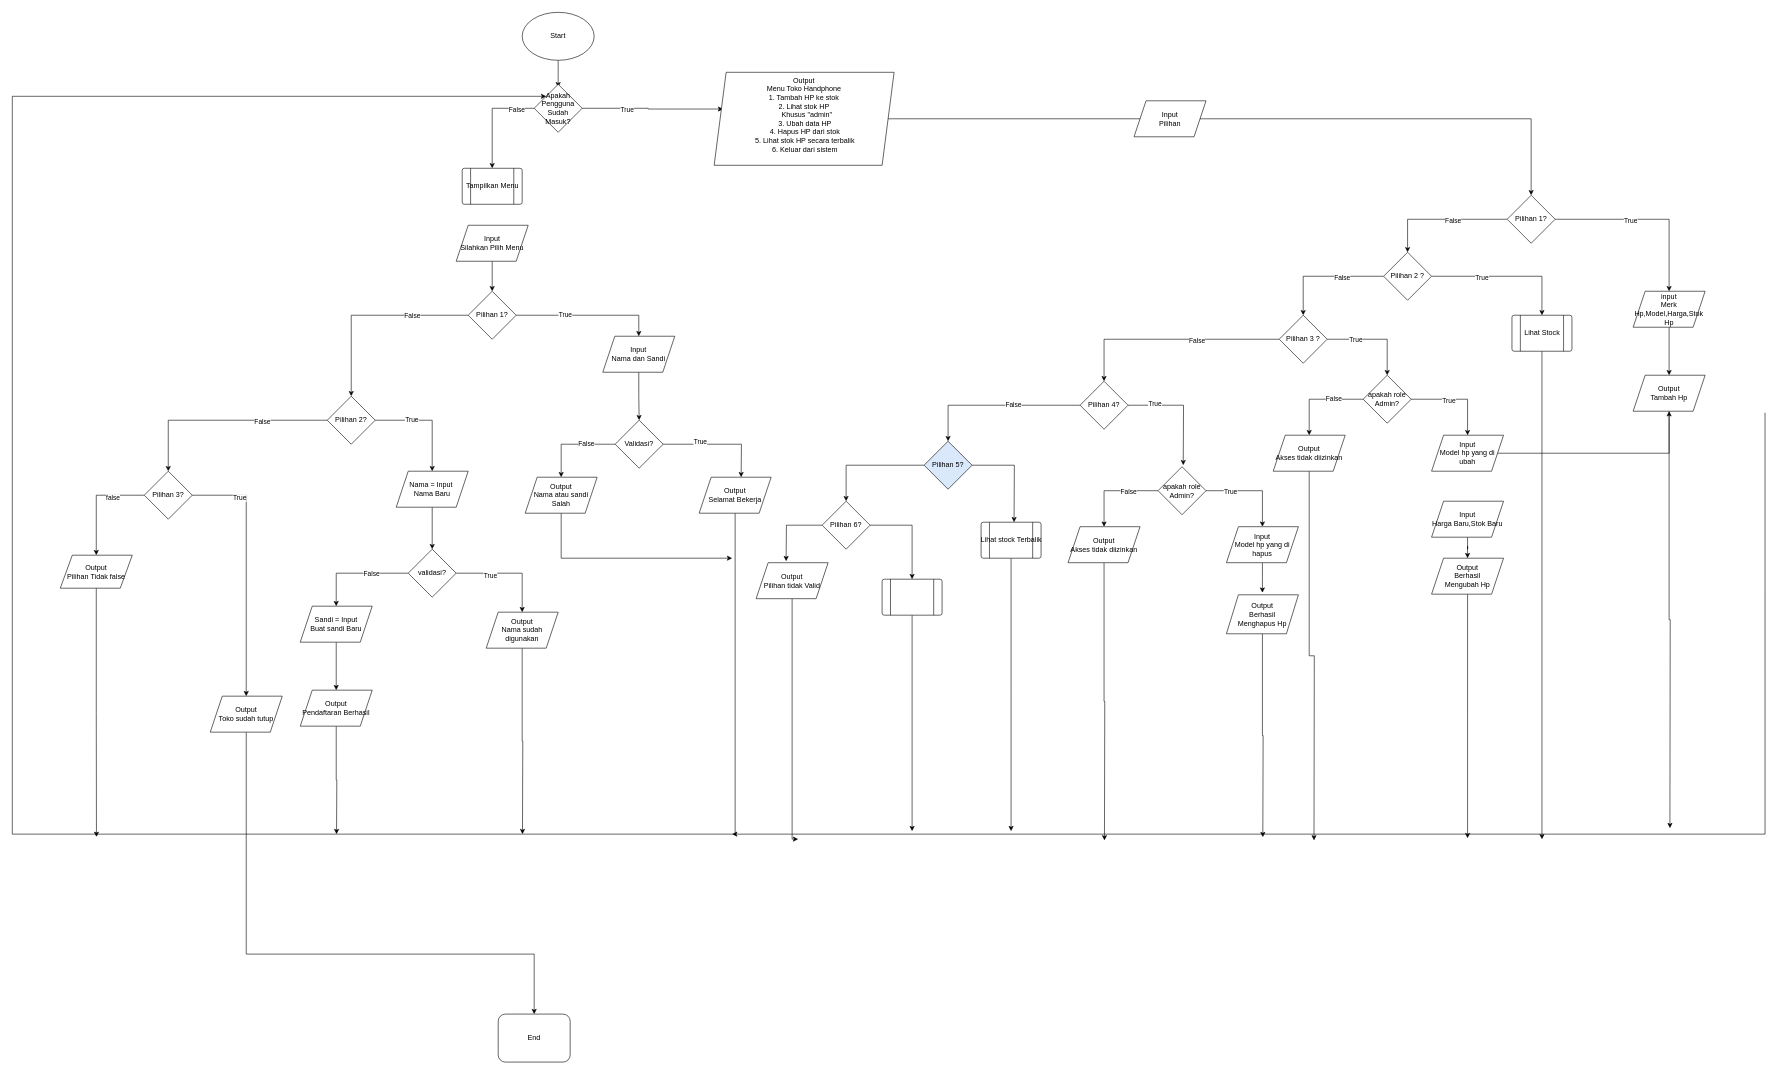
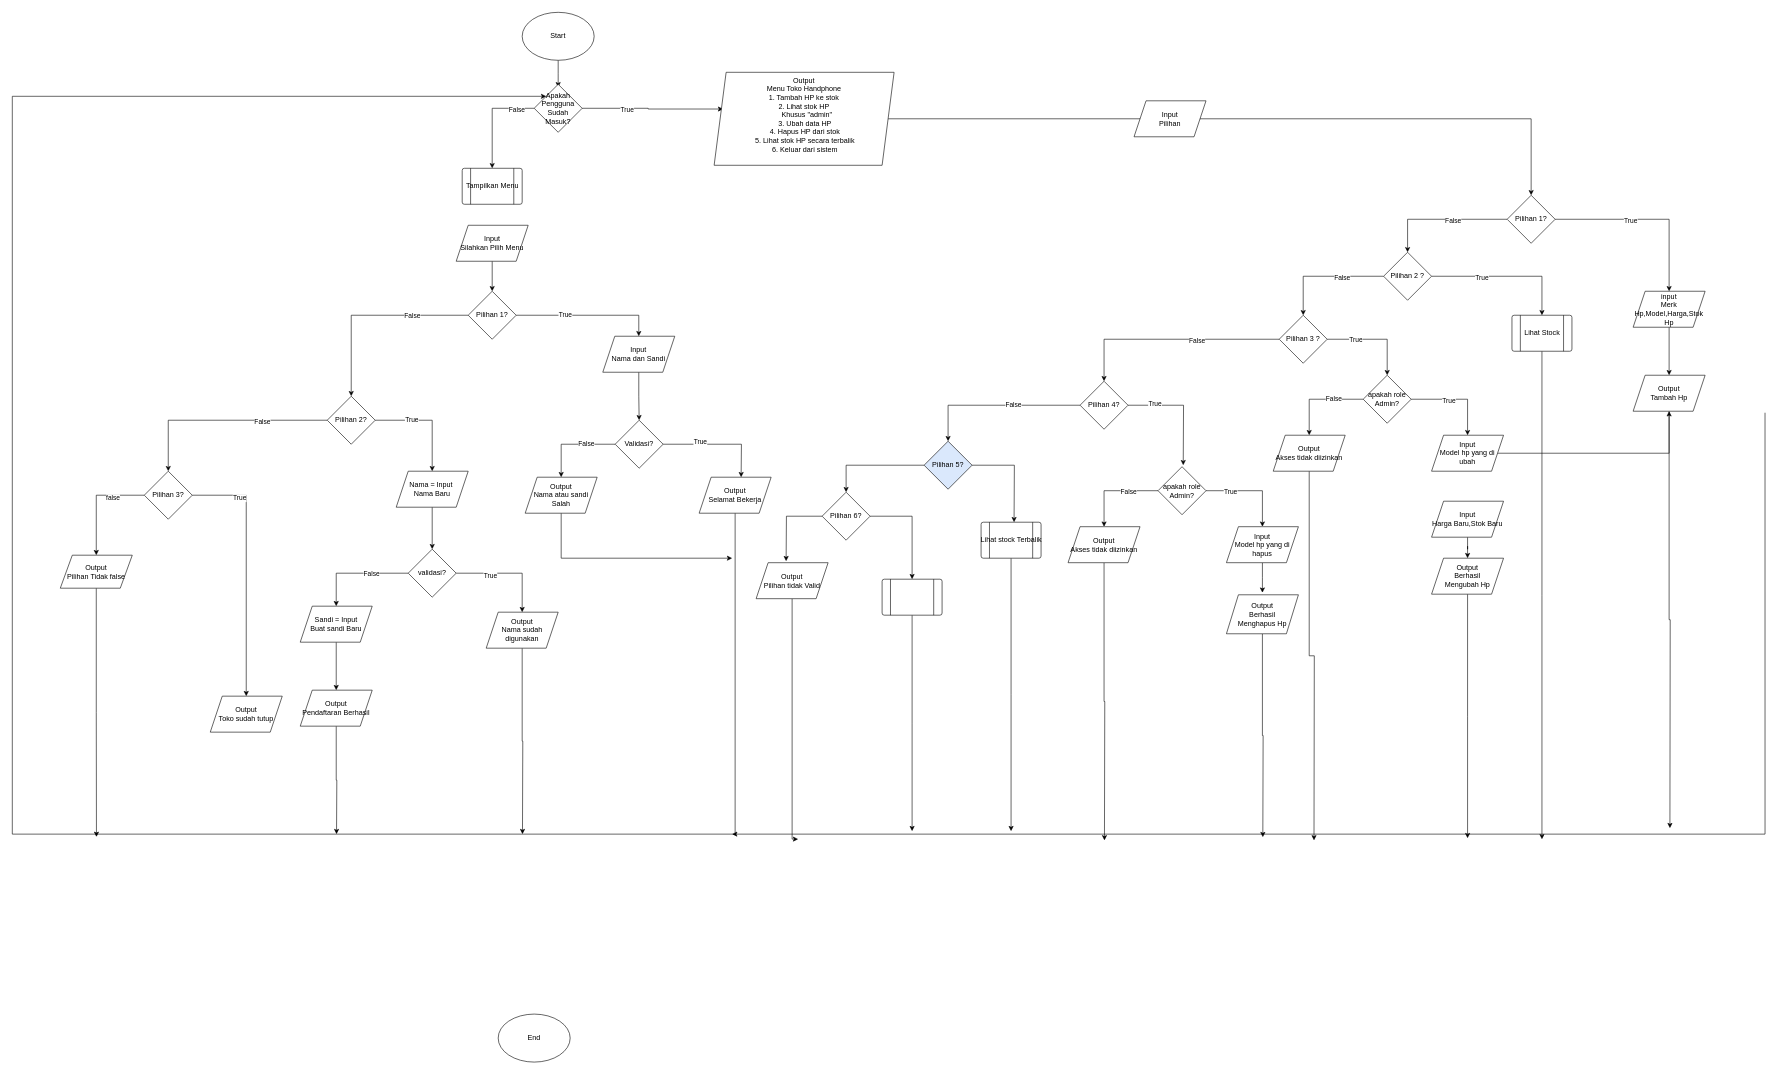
(846, 525) -> (846, 516)
(246, 953) -> none
(534, 1038) -> (534, 1038)
